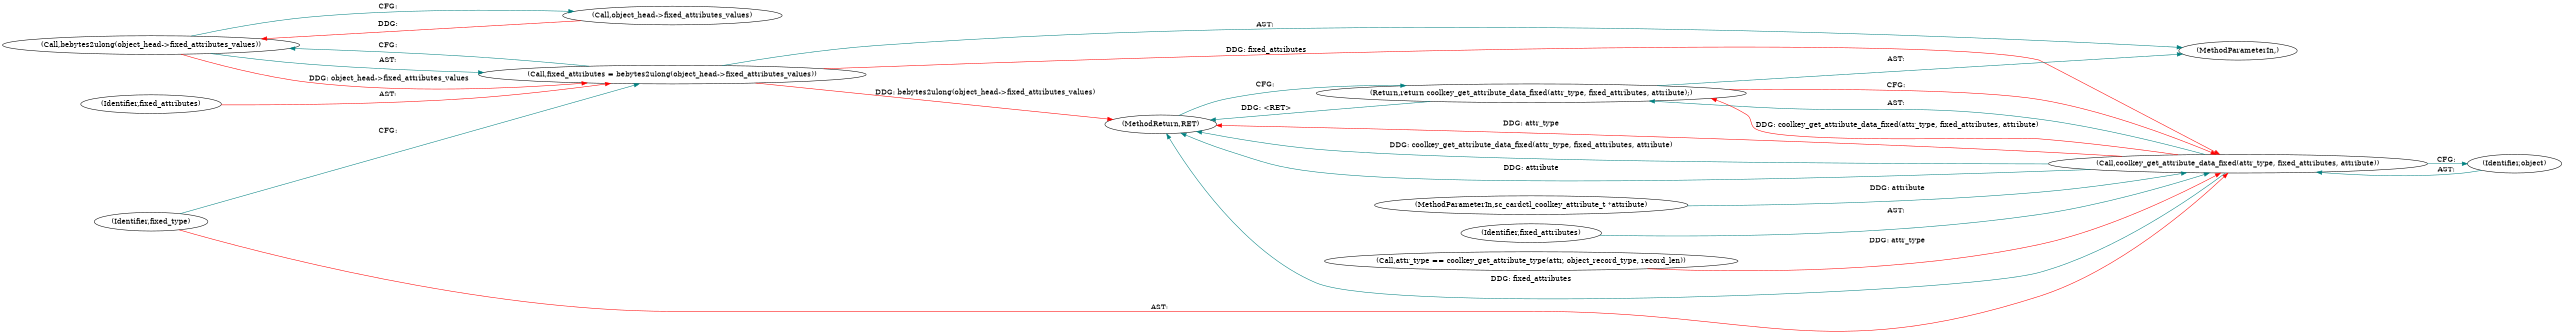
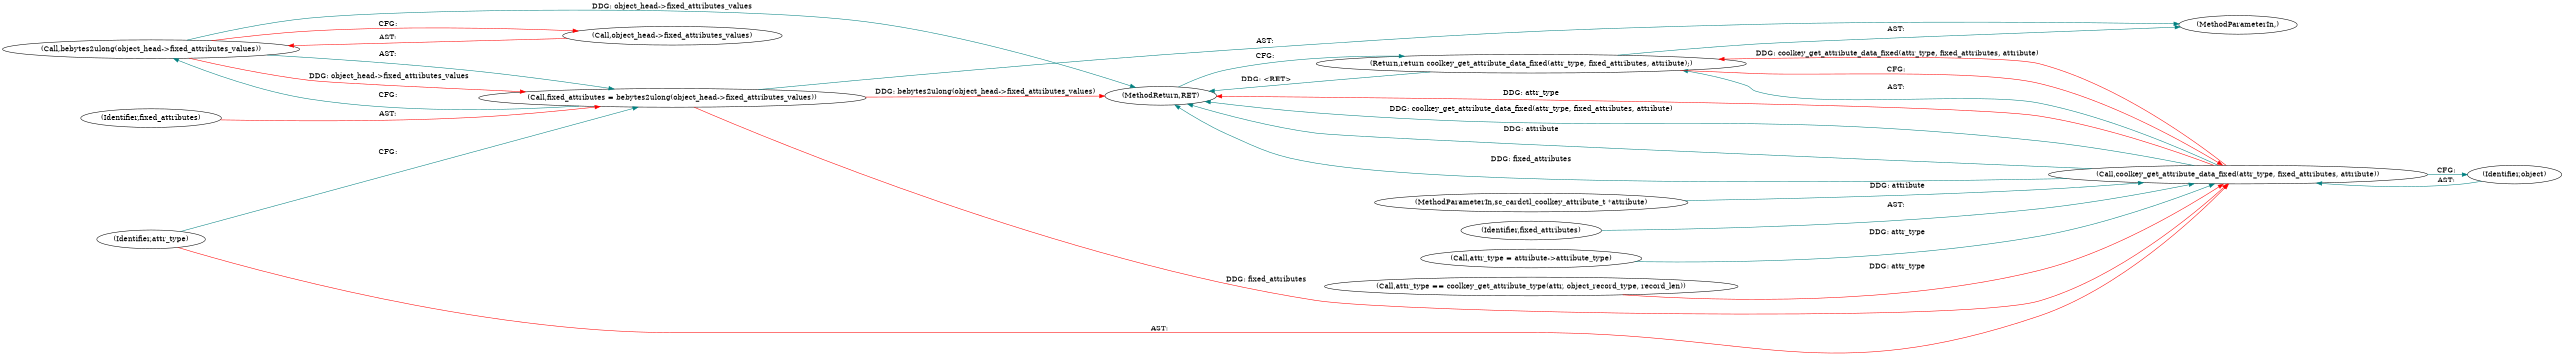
none -> (662, 11)
(379, 12) -> (392, 28)
(389, 24) -> (389, 38)
(151, 222) -> (151, 239)
none -> (1531, 259)
